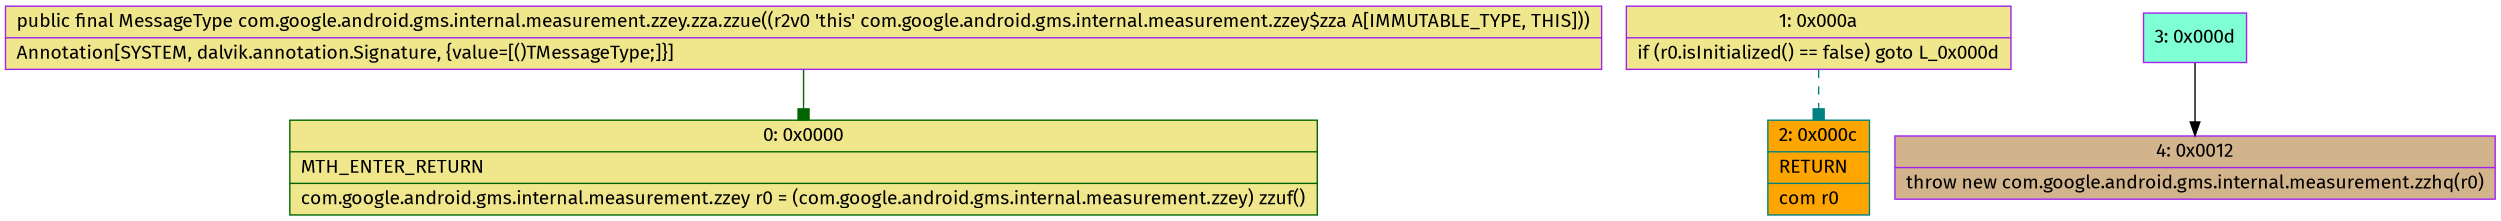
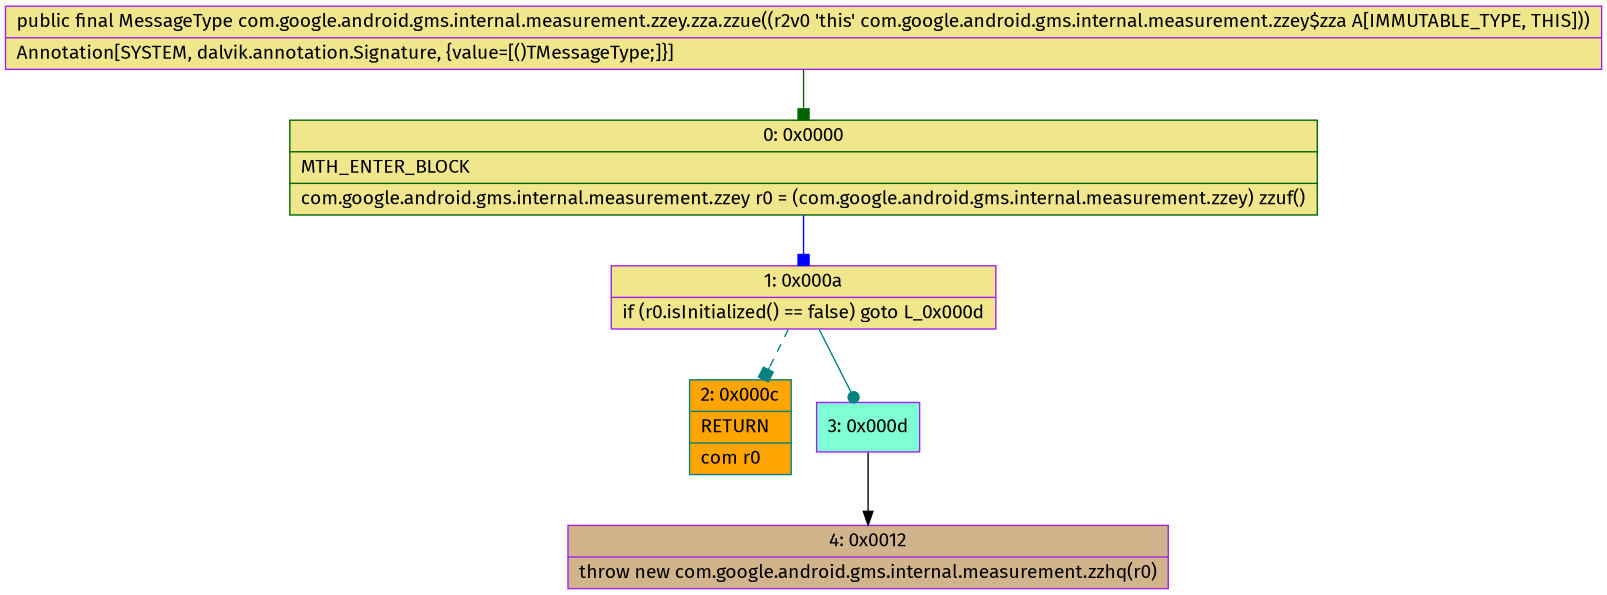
(393, 167) -> (386, 167)
none -> (804, 233)
none -> (835, 361)
